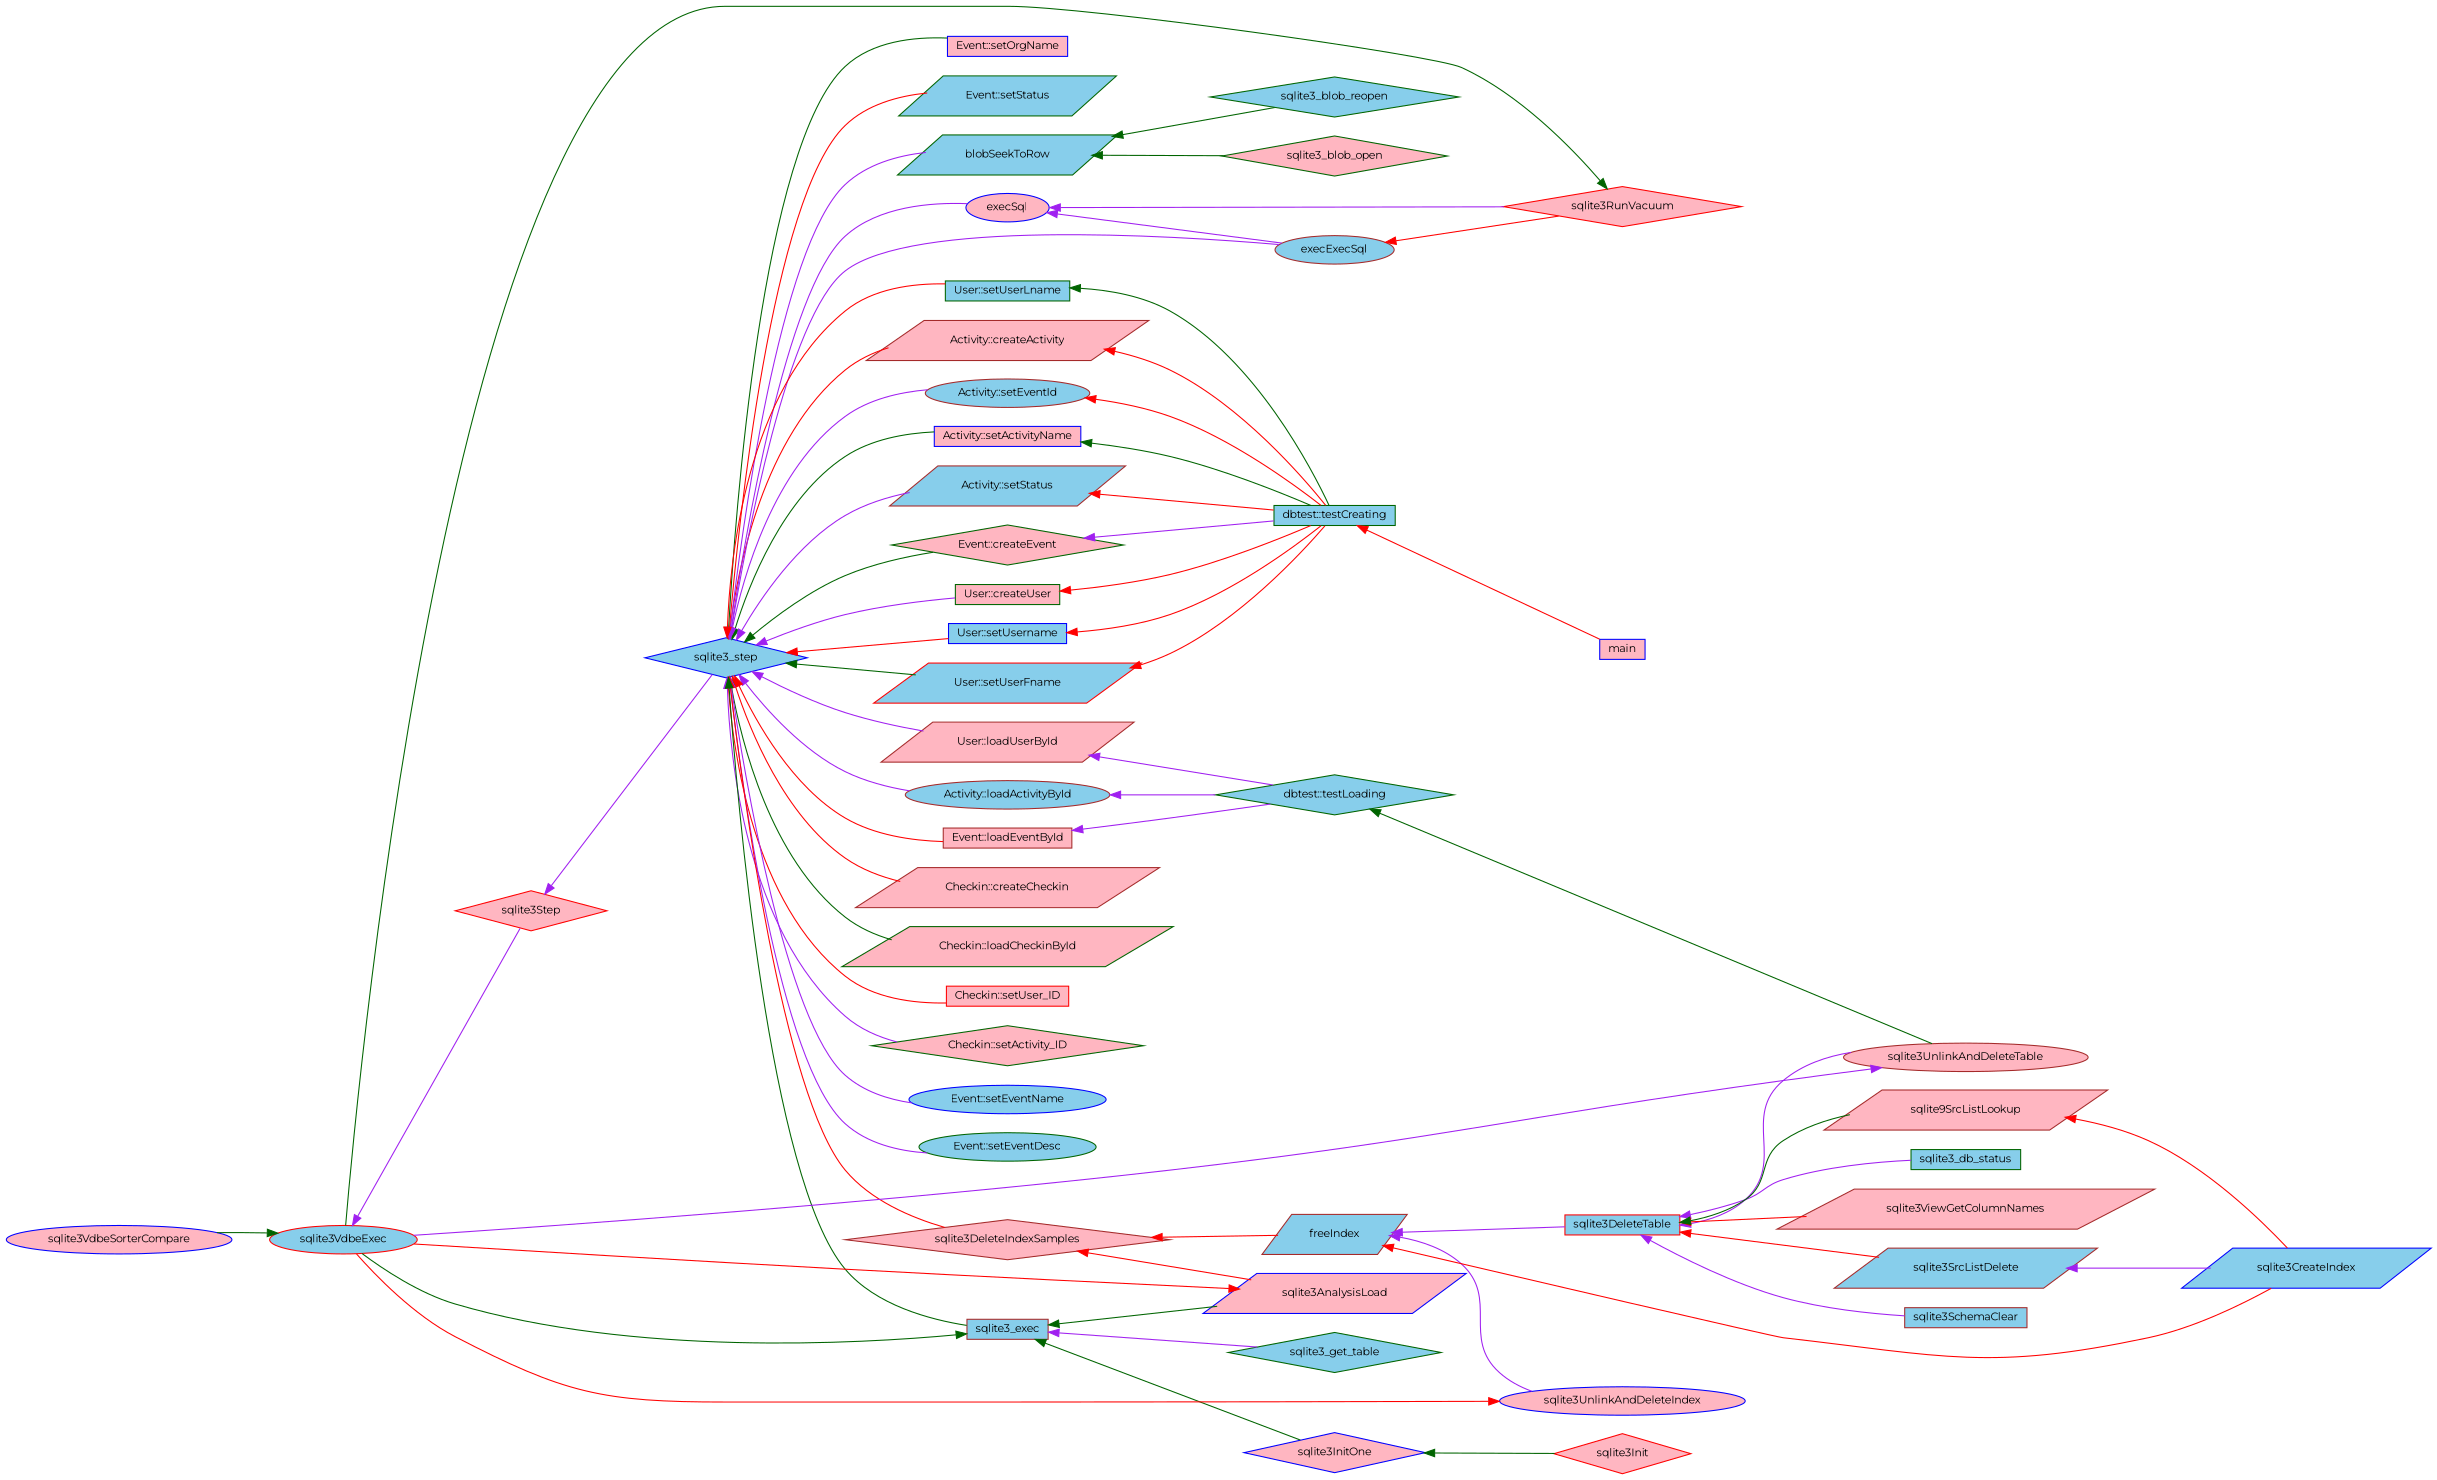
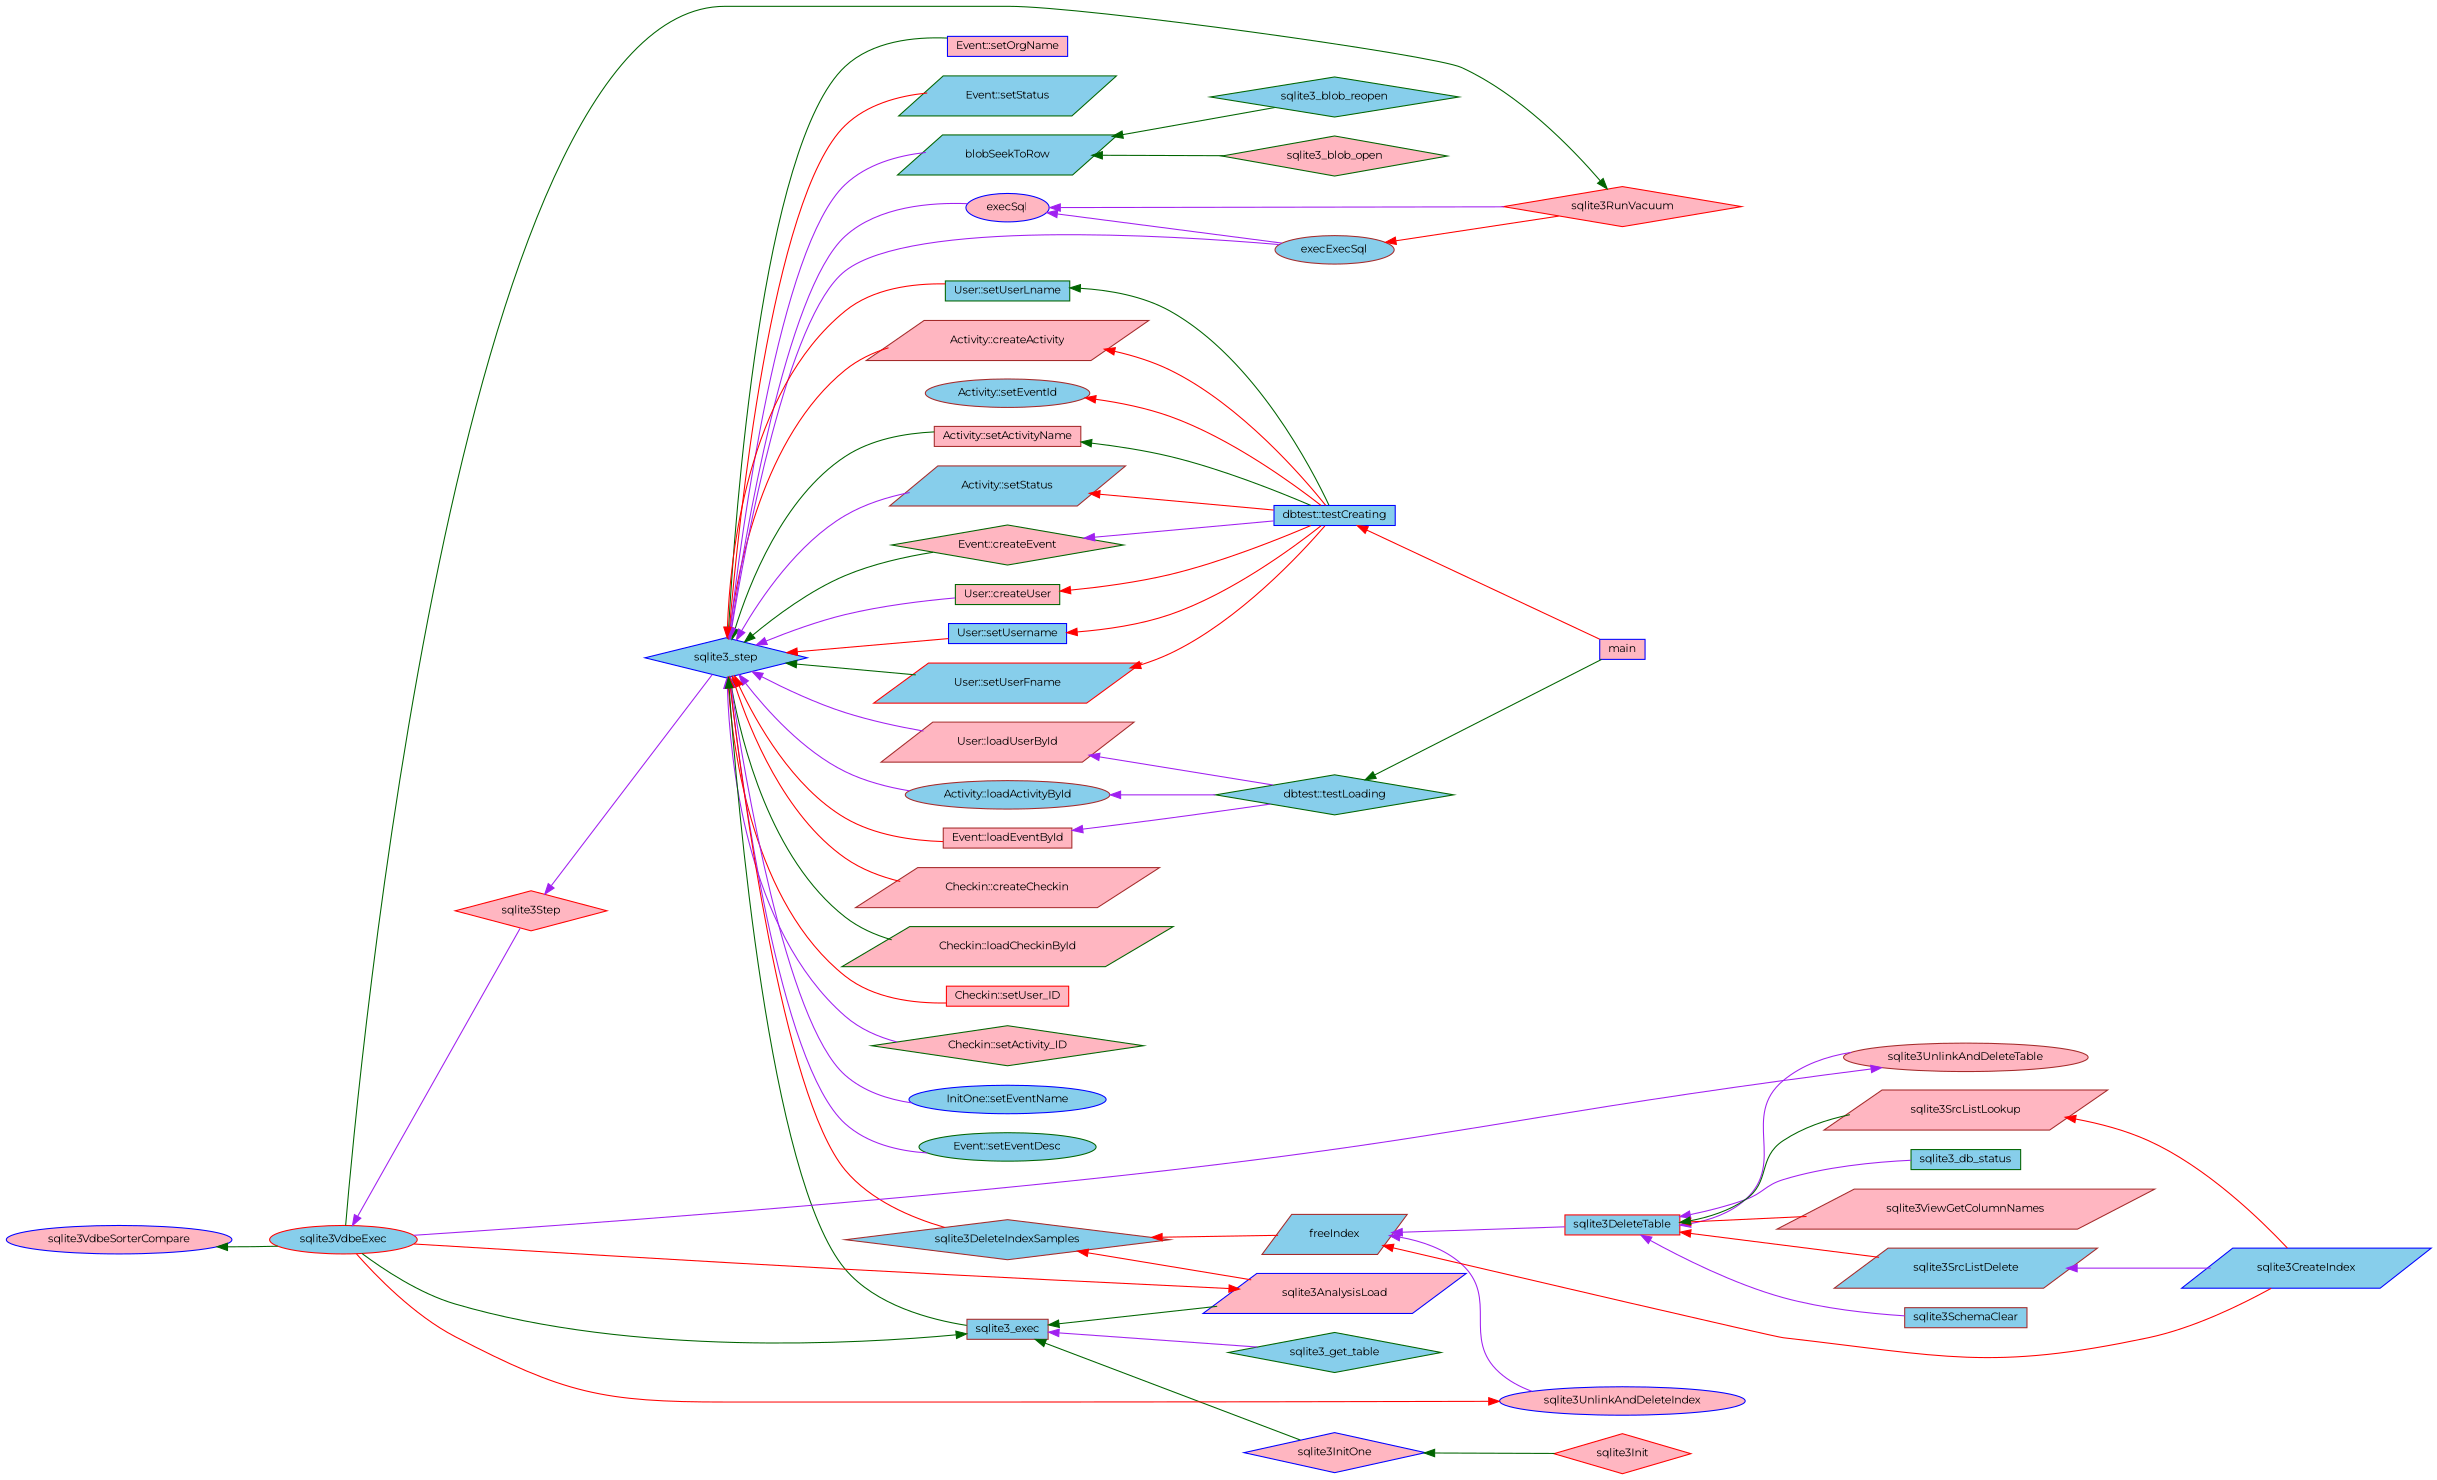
(1008, 436) -> (1008, 436)
(793, 474) -> none
(1335, 515) -> (1335, 515)
(1656, 928) -> (1488, 717)
(1008, 1099) -> (1008, 1099)
(1966, 1110) -> (1966, 1110)
(242, 1233) -> (253, 1247)
(1008, 1240) -> (1008, 1240)
